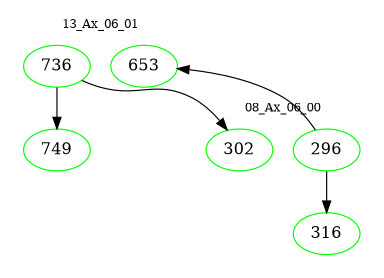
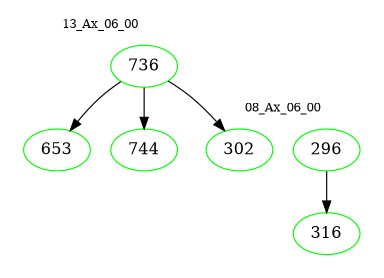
(101, 25) -> (101, 25)
(260, 86) -> (98, 100)
(57, 150) -> (144, 150)
